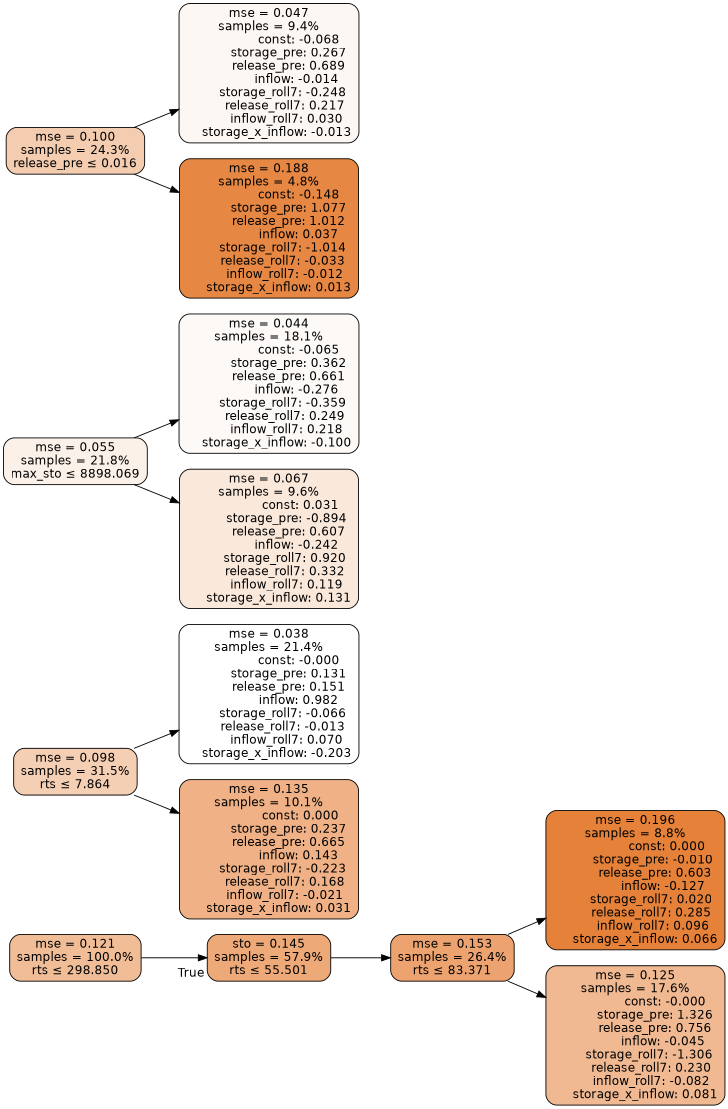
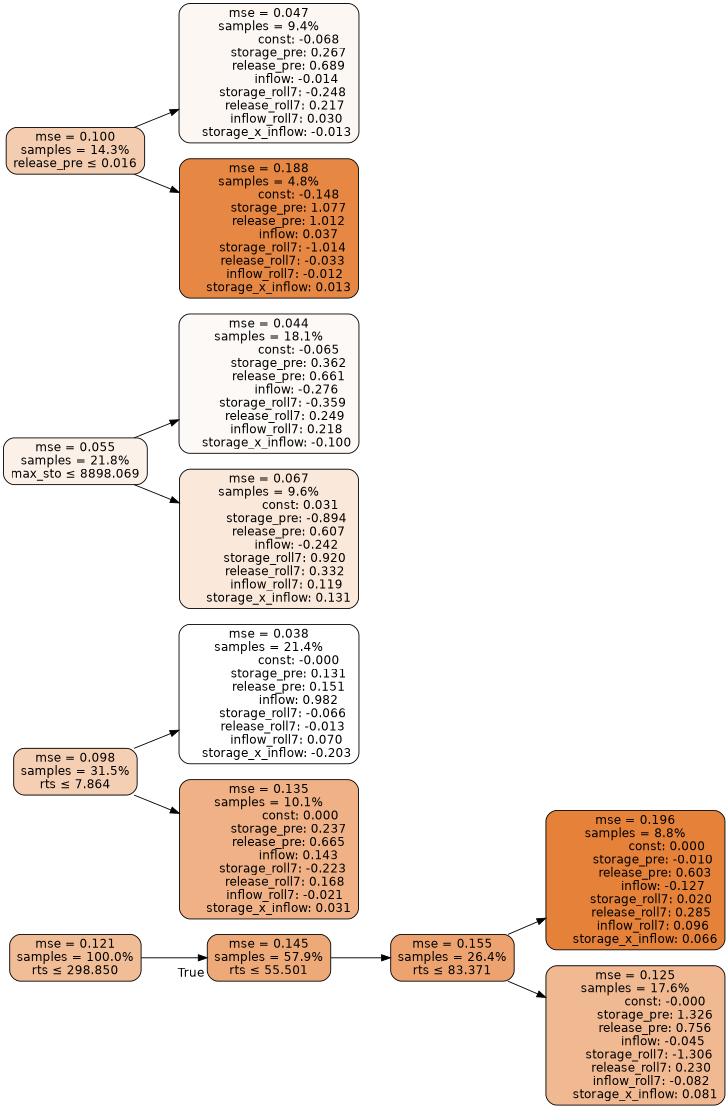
(75, 151) -> (75, 151)
(269, 958) -> (269, 958)
(452, 958) -> (452, 958)
